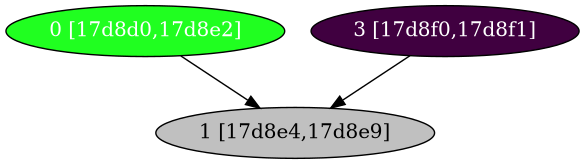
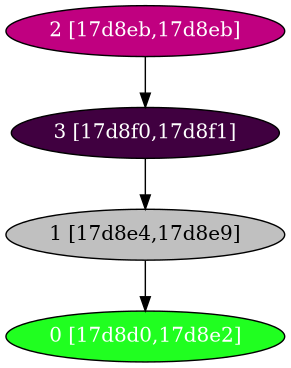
none -> (145, 31)
(214, 78) -> (145, 279)
